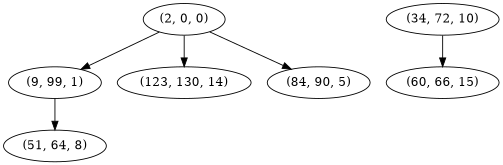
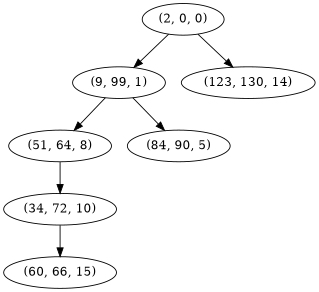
(246, 49) -> (146, 111)
none -> (60, 173)
